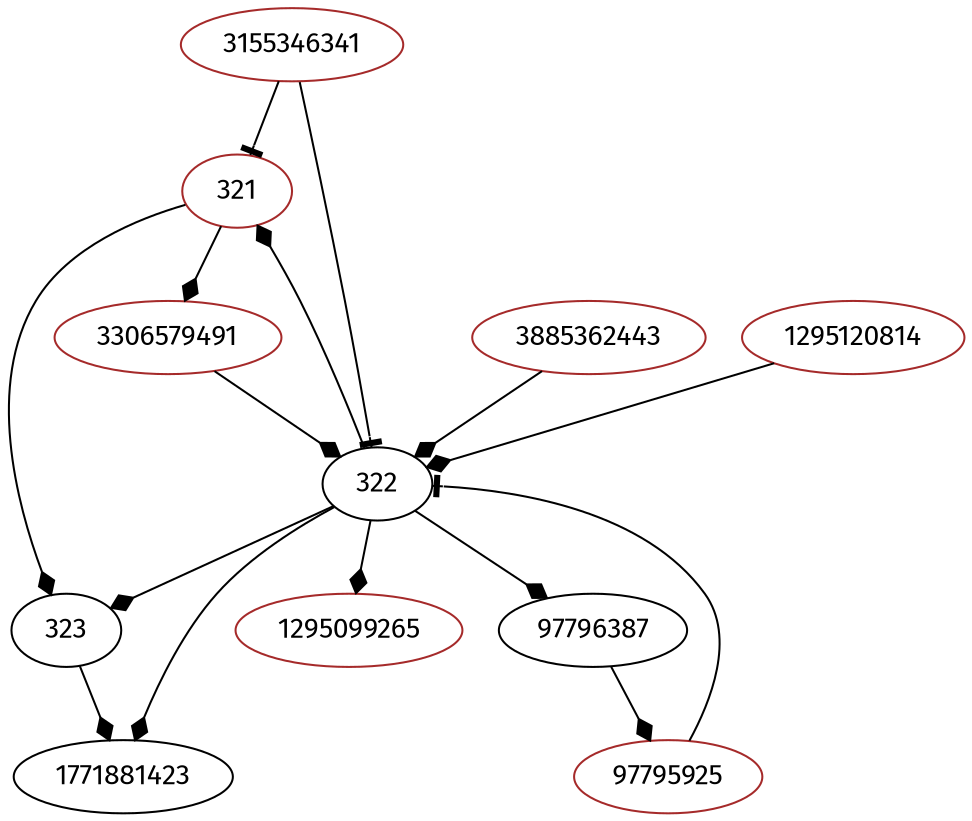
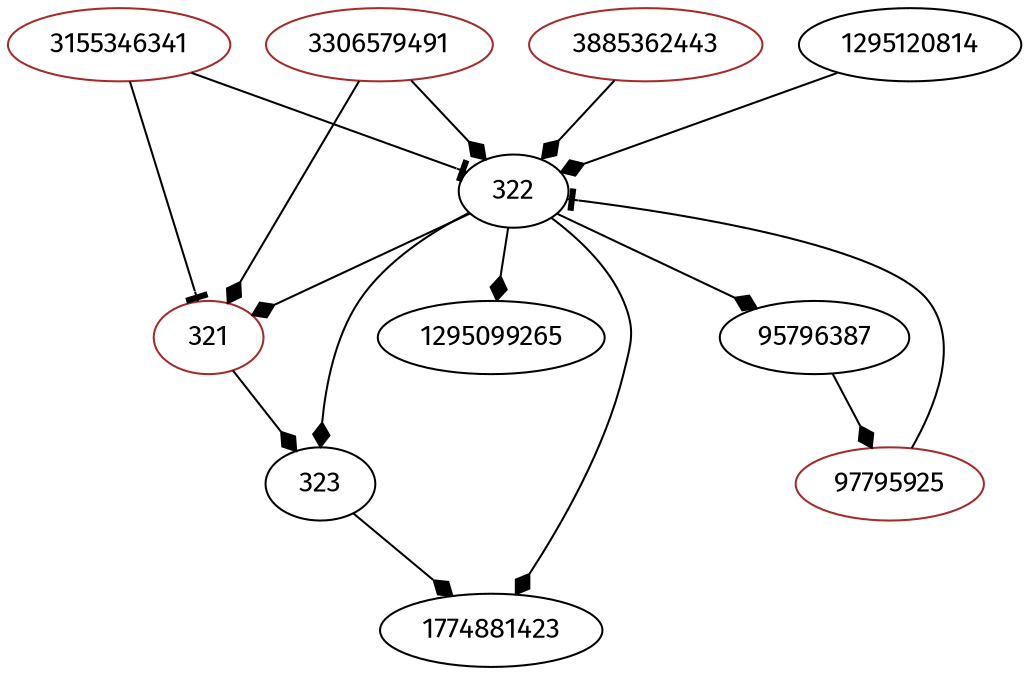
(208, 252) -> (300, 181)
(853, 338) -> (910, 45)
(349, 630) -> (491, 338)
(593, 630) -> (815, 338)
(123, 777) -> (491, 630)
